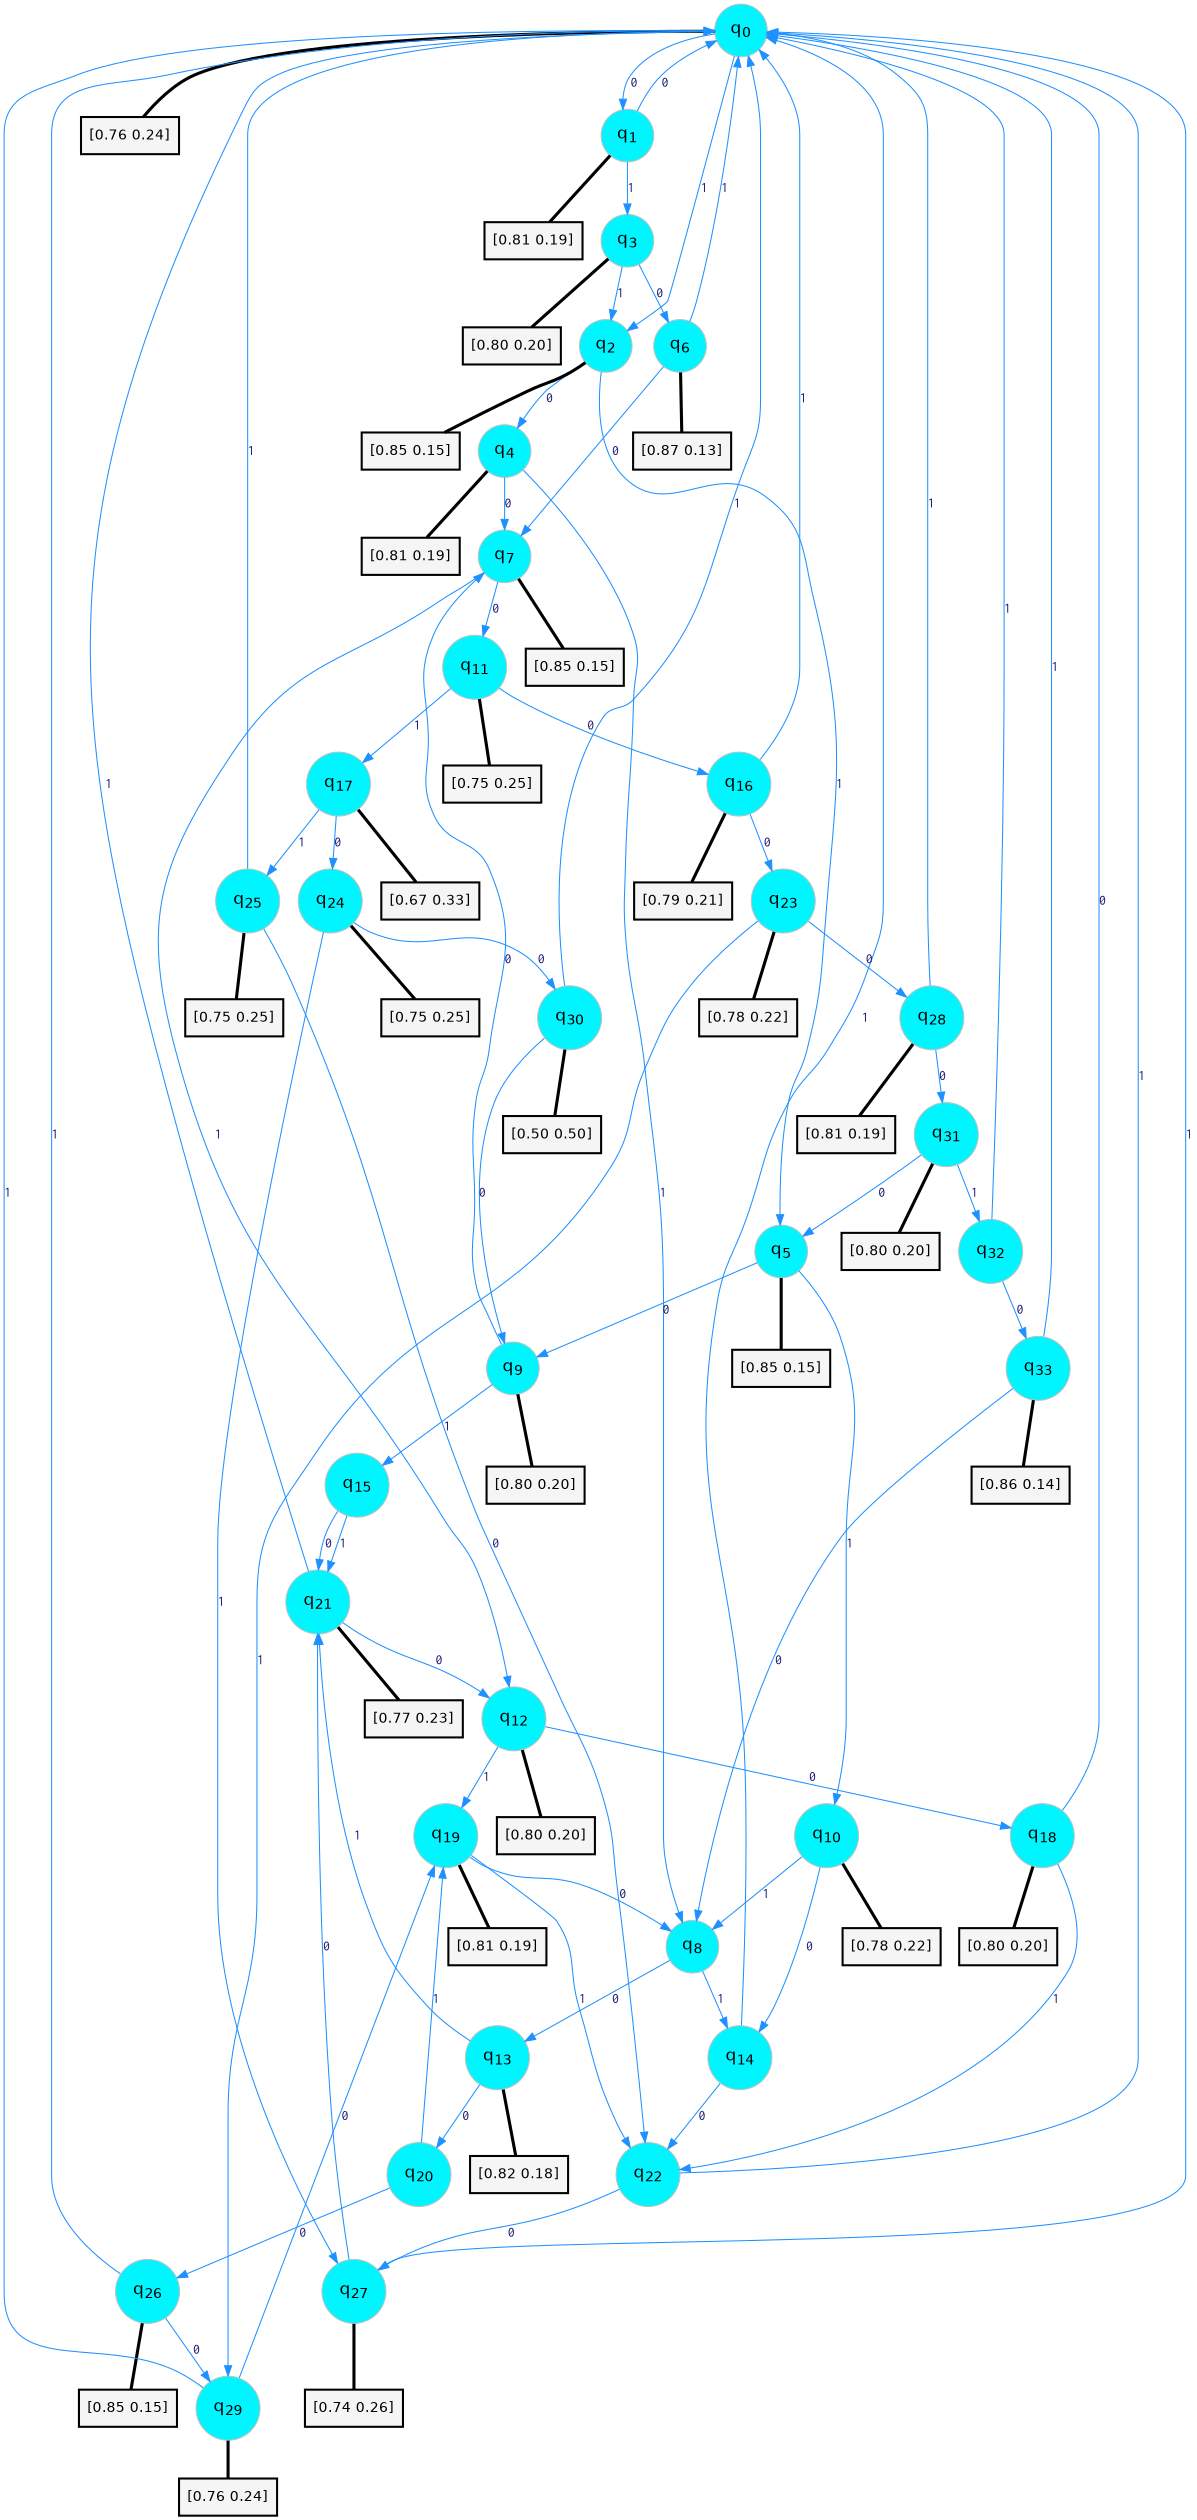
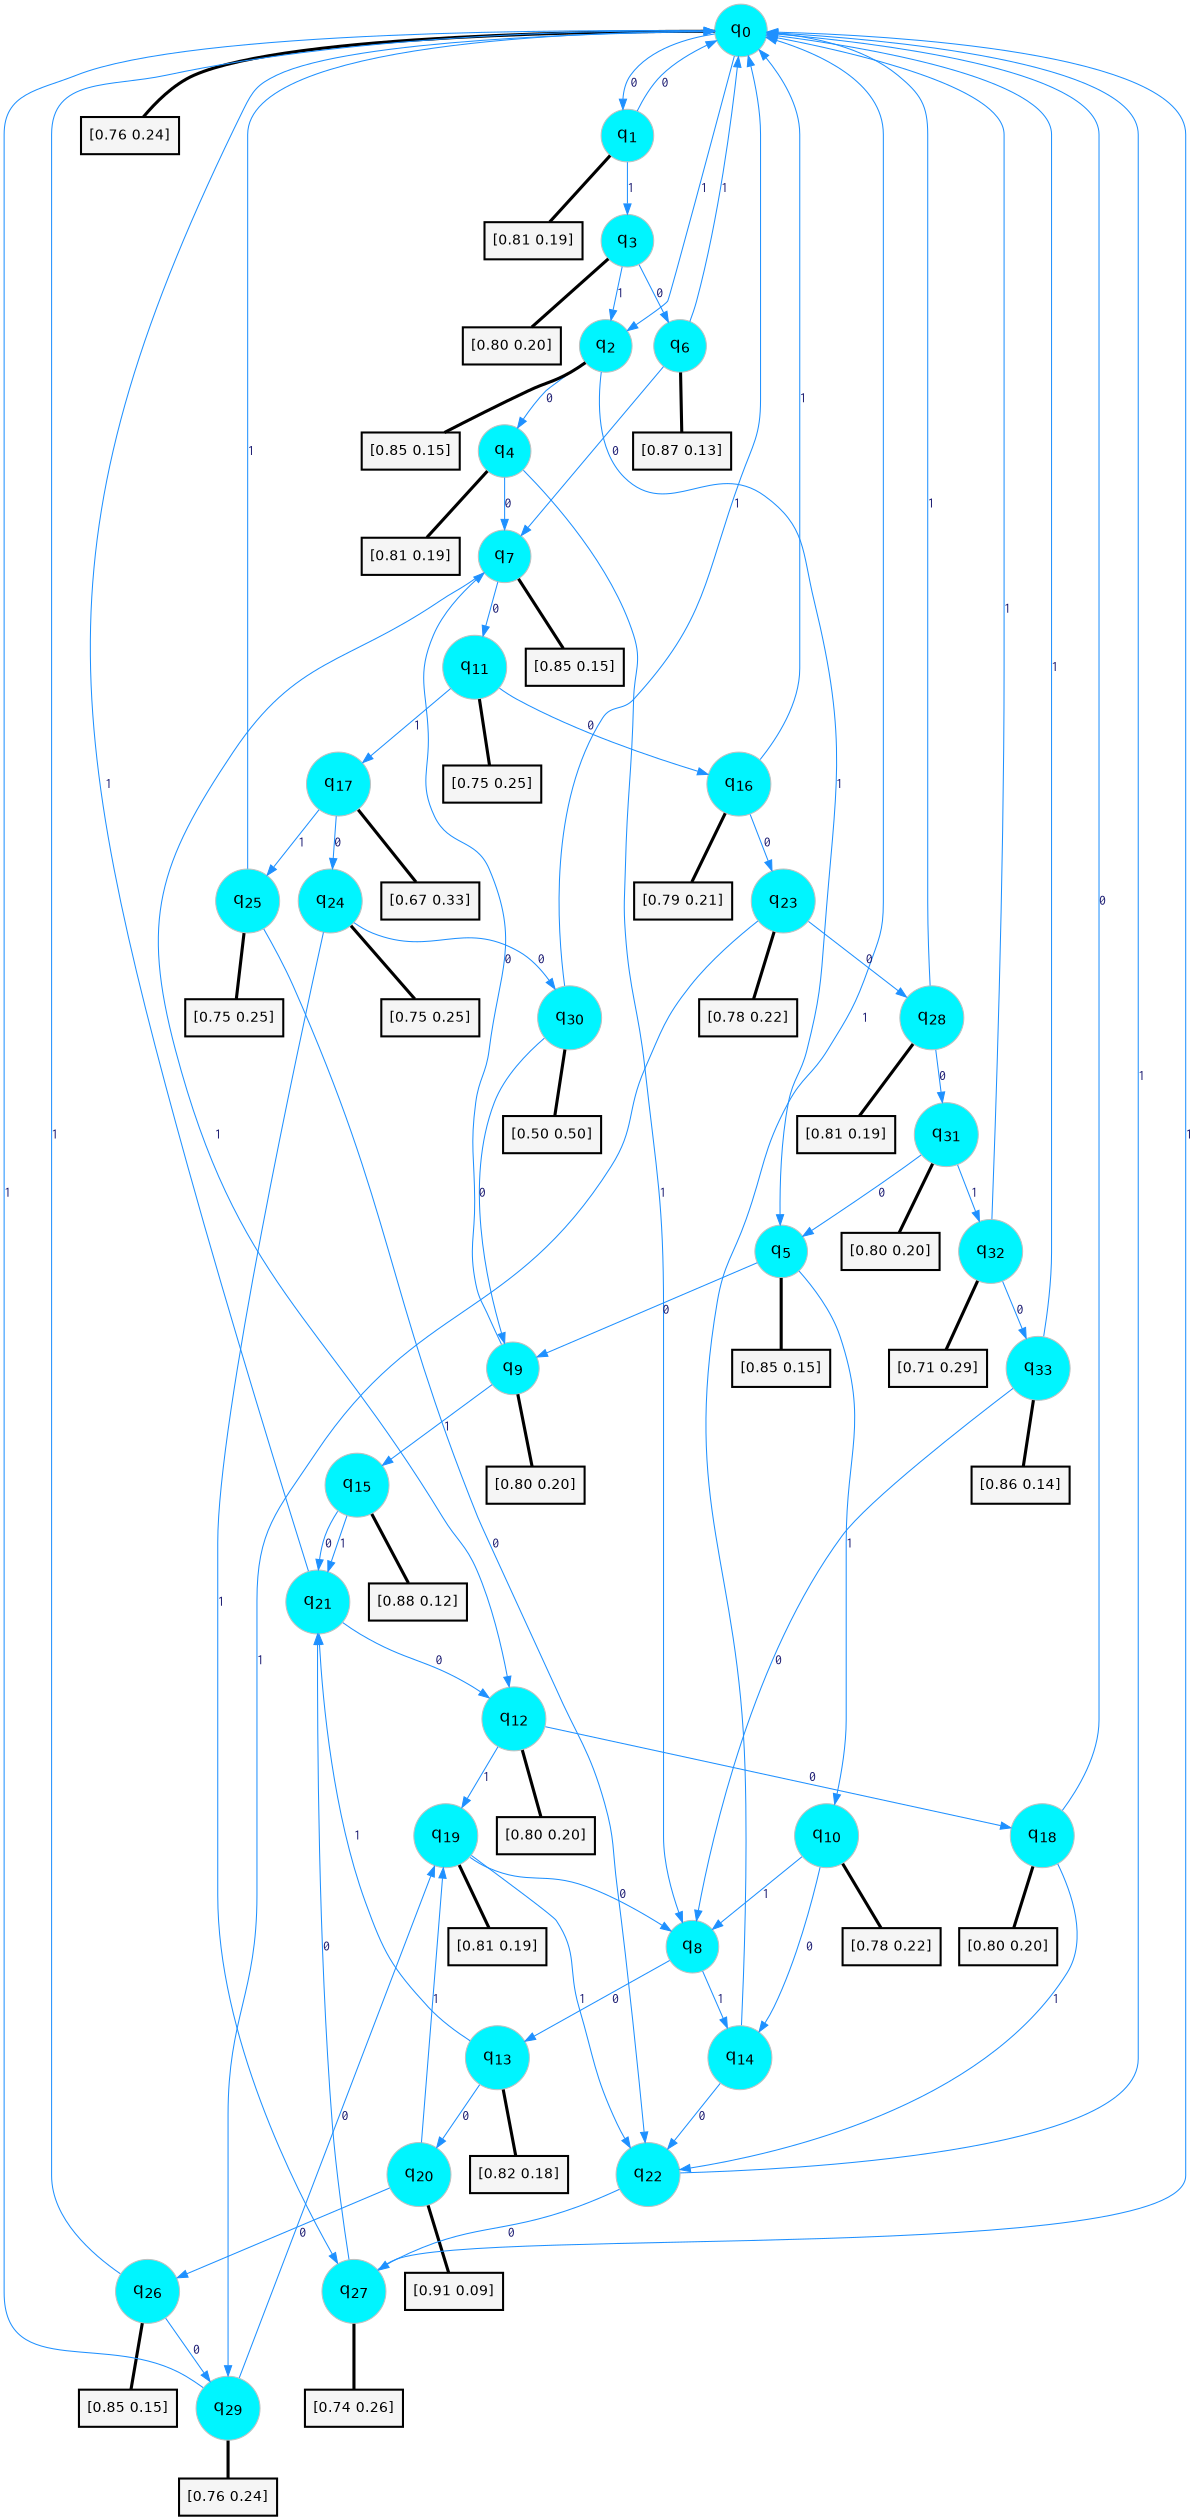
none -> (938, 1368)
none -> (418, 1602)
(414, 1719) -> none
none -> (454, 2291)
